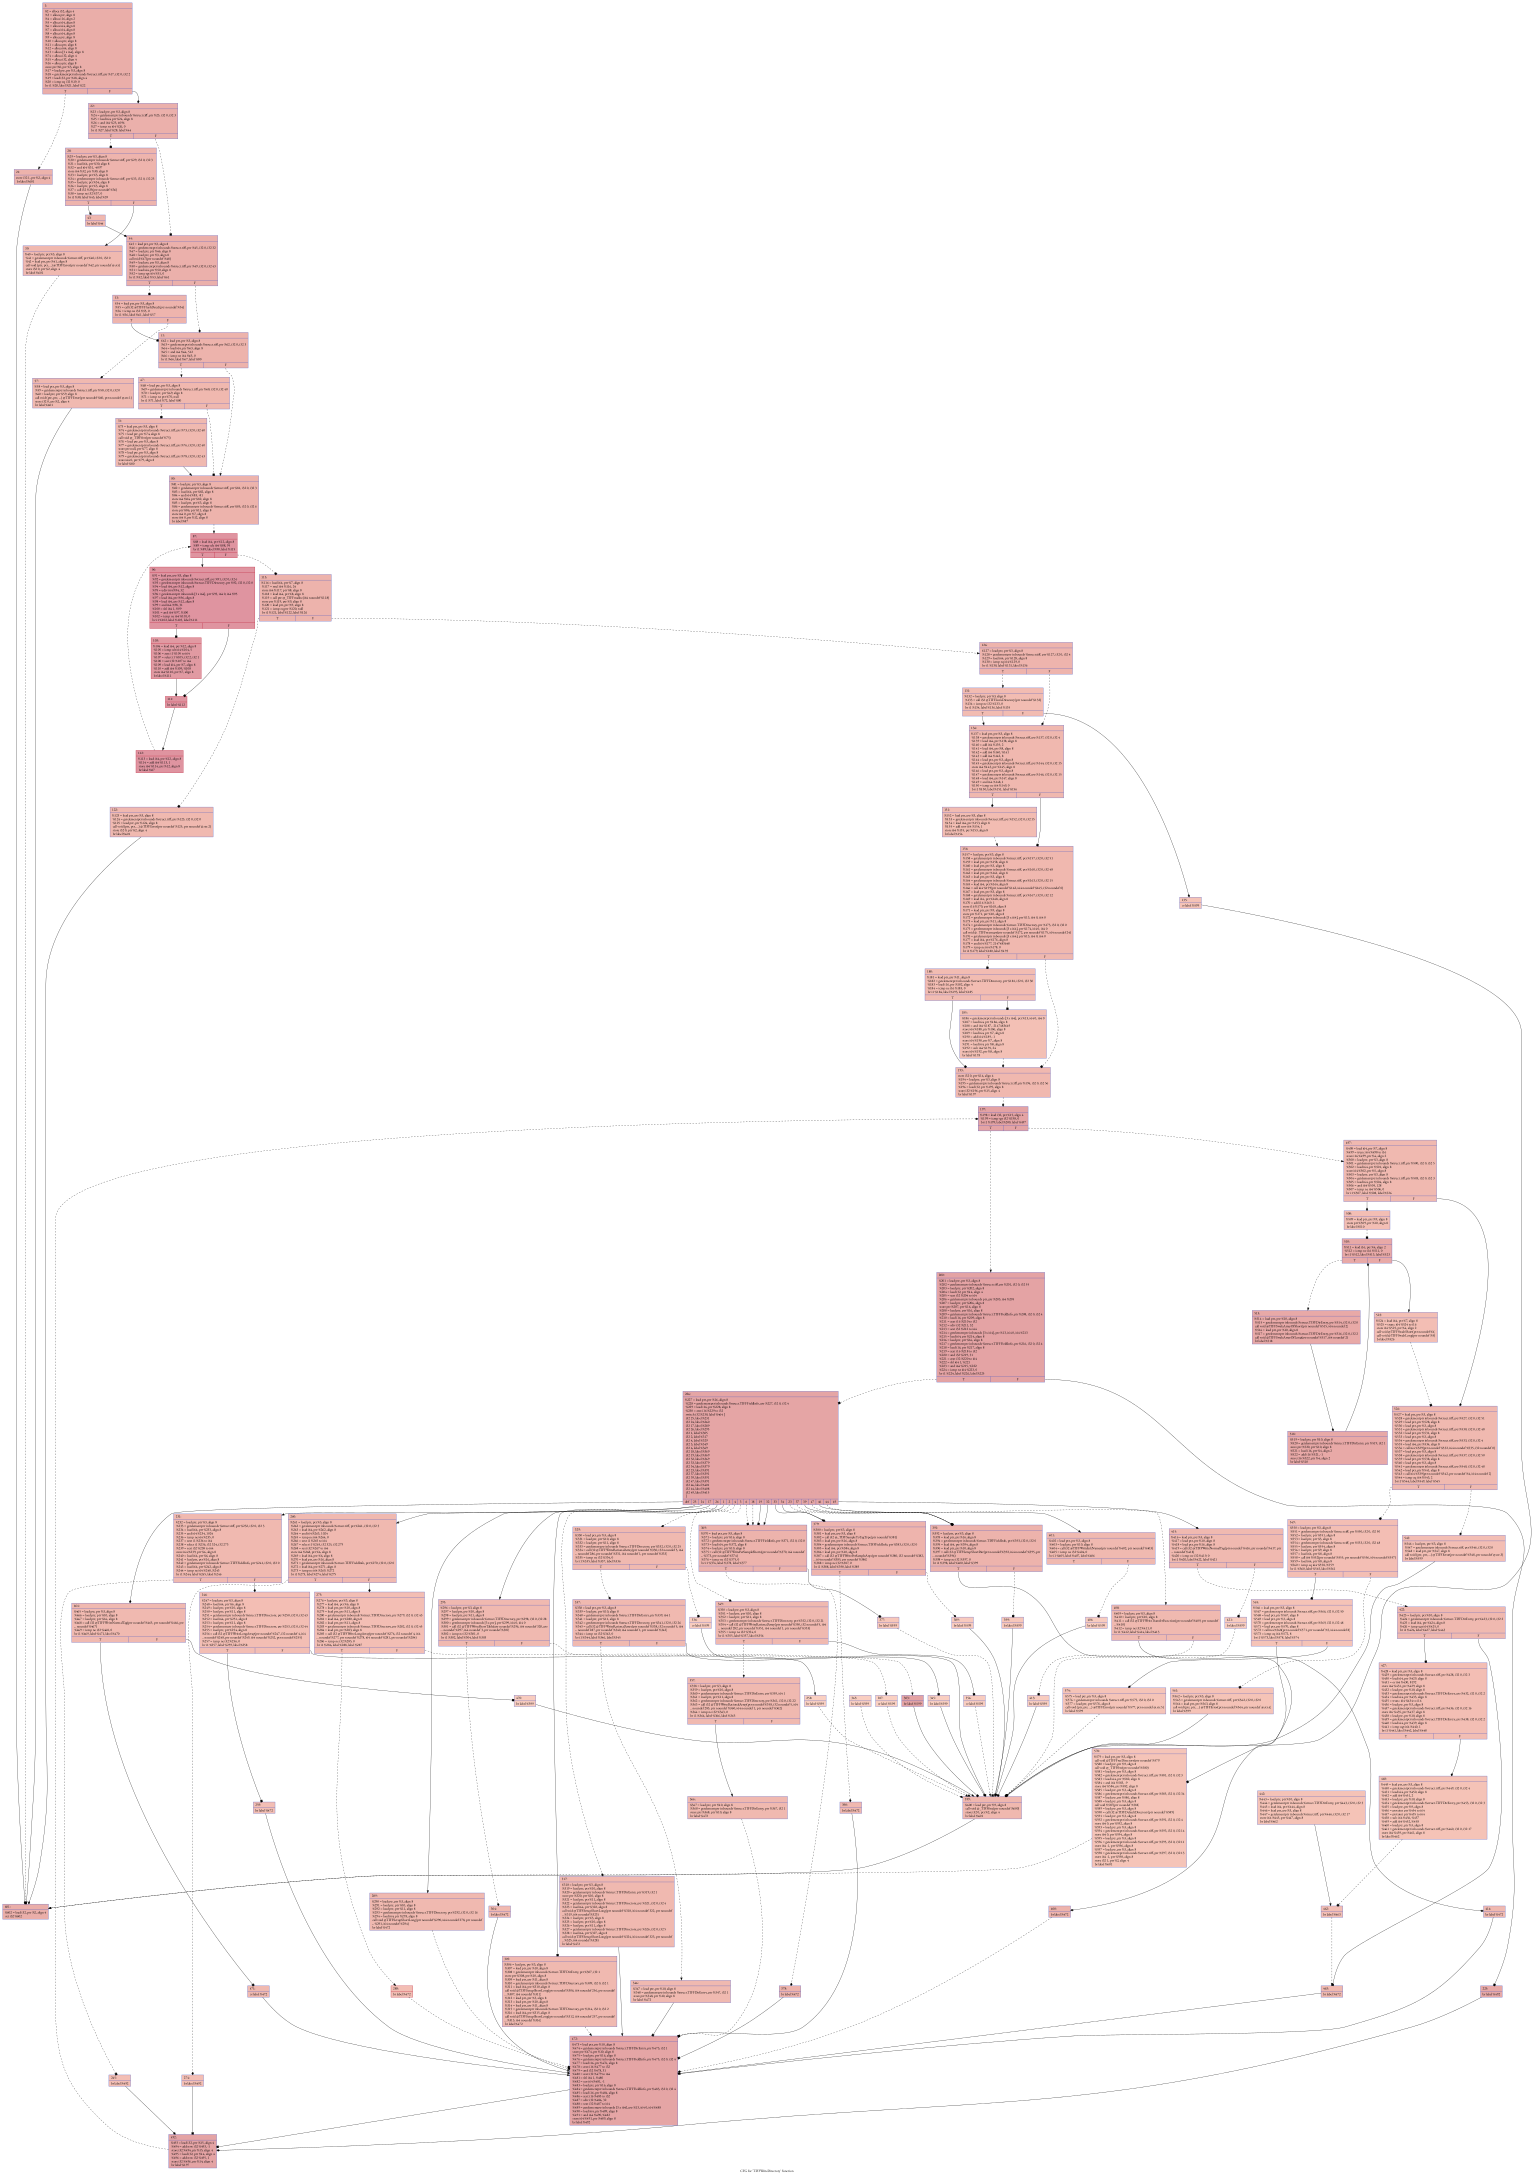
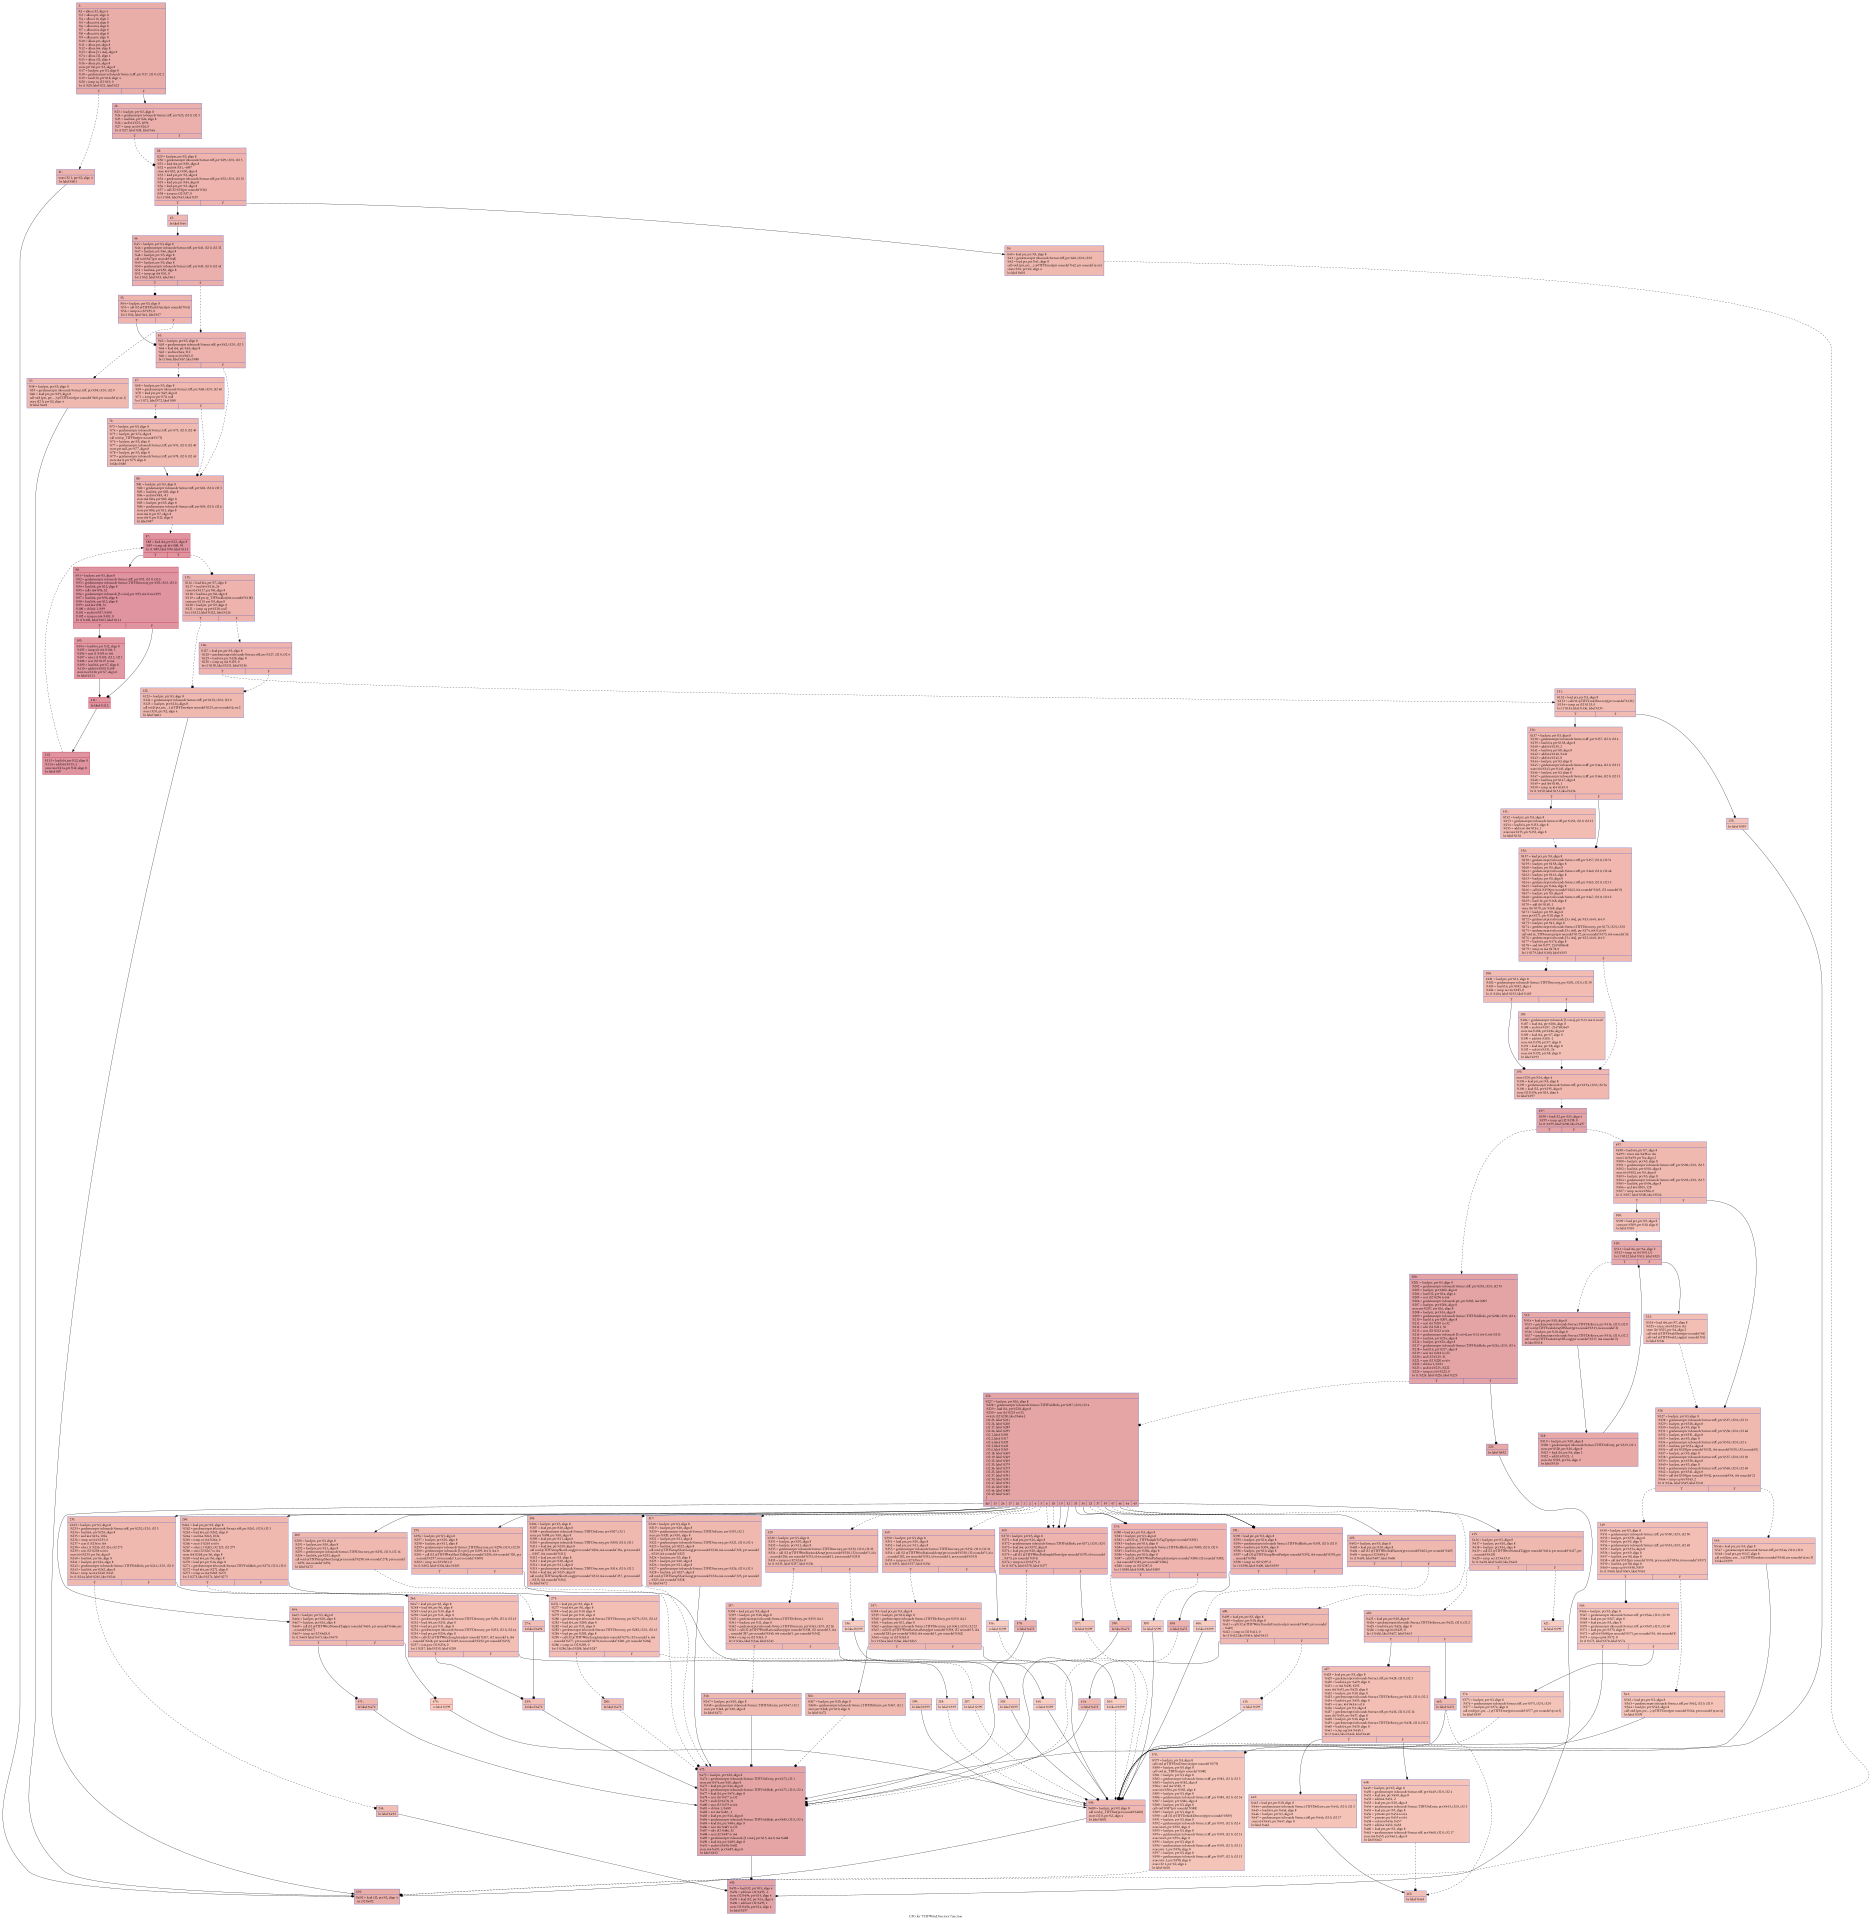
(166, 185) -> none
(1050, 699) -> (260, 685)
(55, 1245) -> none
(1014, 1593) -> none
(740, 1656) -> (713, 1650)
(1081, 1658) -> none
none -> (1025, 1663)
(525, 1701) -> (442, 1704)
(913, 1701) -> (1009, 1704)
none -> (1302, 1760)
(500, 1912) -> none
(1332, 1950) -> (1492, 1811)
(402, 1991) -> (613, 1704)
(193, 2109) -> (534, 1664)
